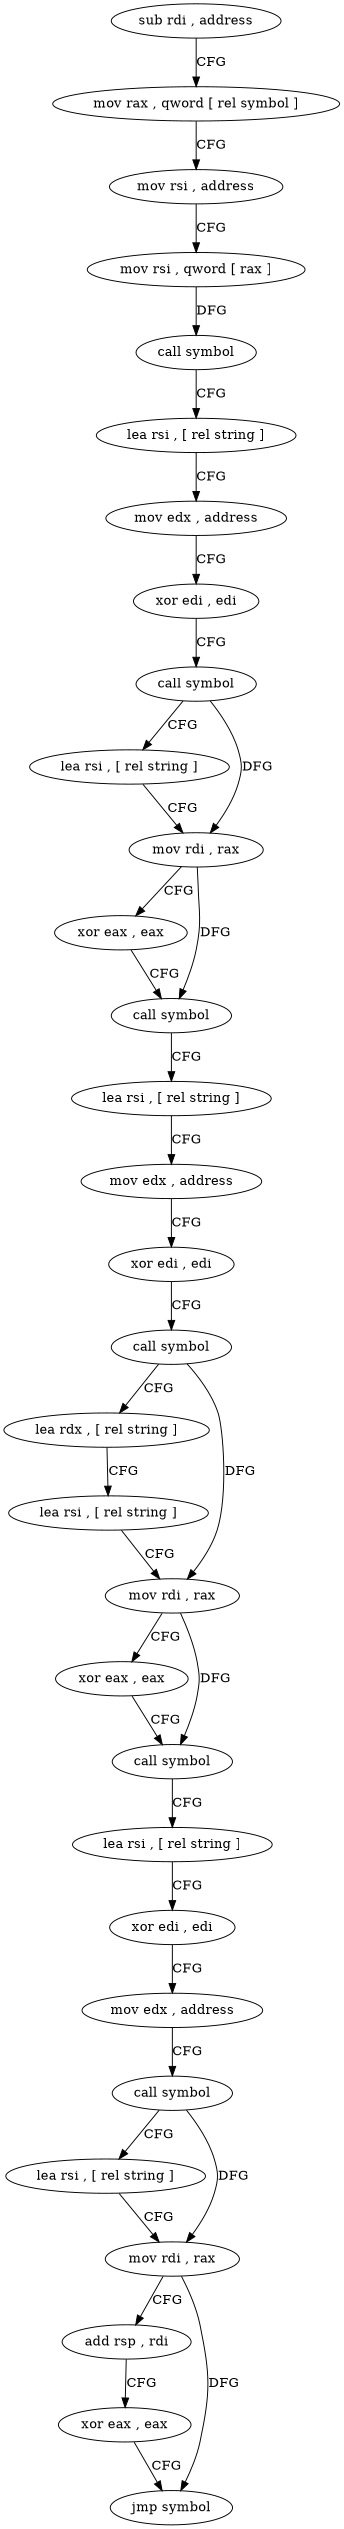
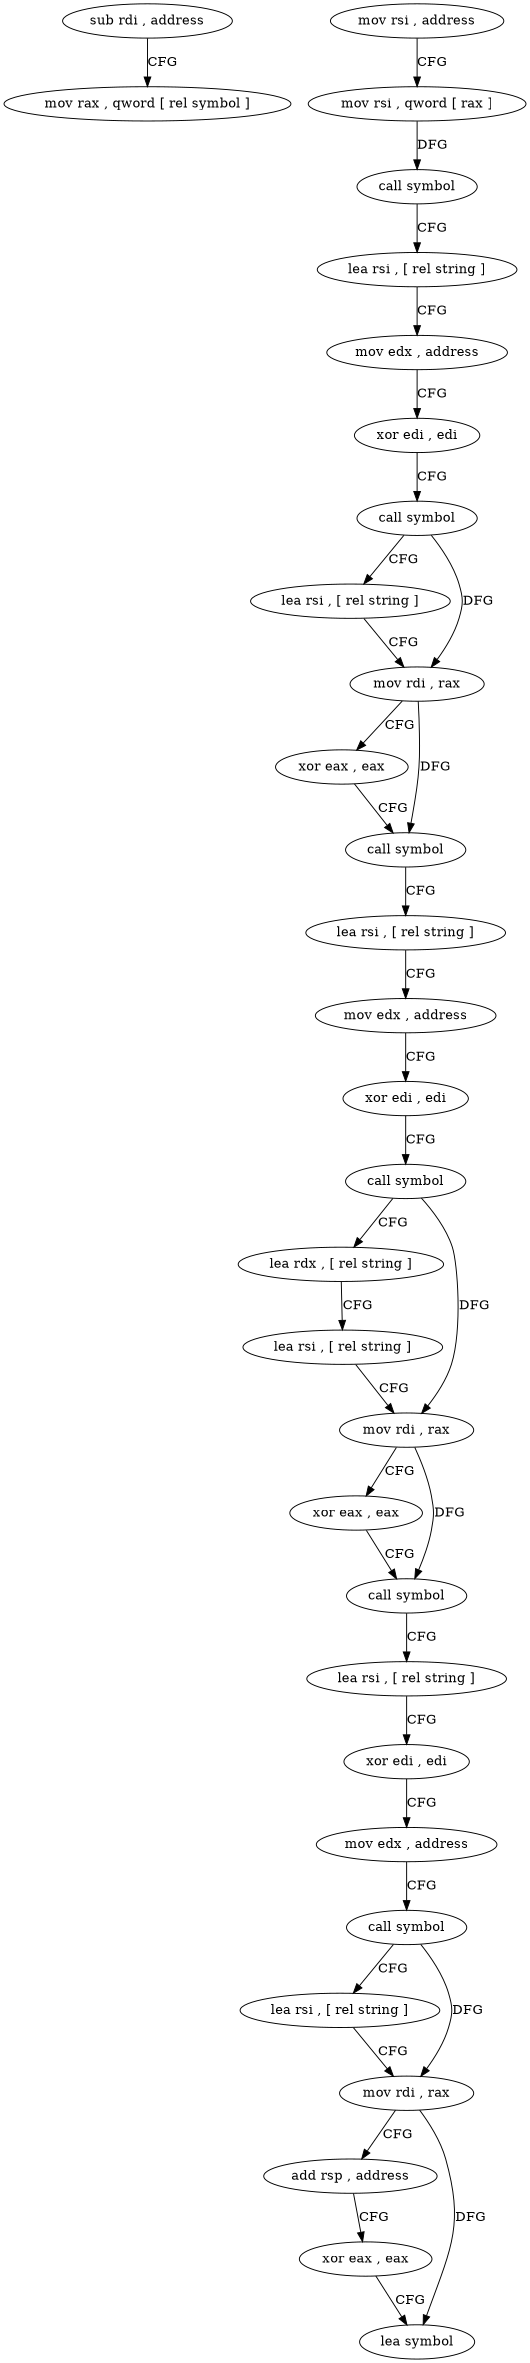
(196, 141) -> none
(127, 2342) -> (350, 2176)
(171, 2508) -> (417, 2342)
